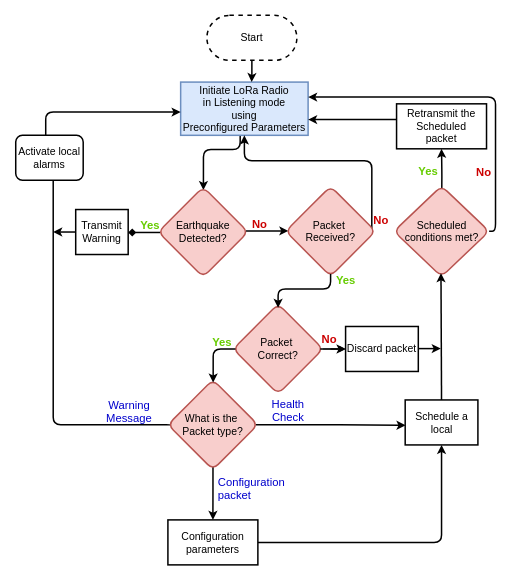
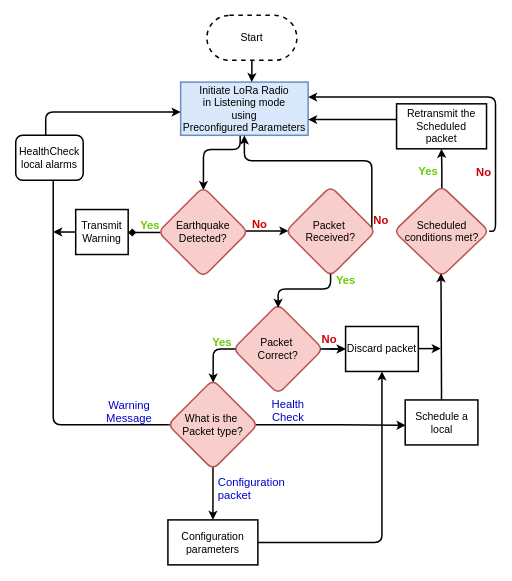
(49, 158) -> (49, 158)
(441, 528) -> (382, 461)
